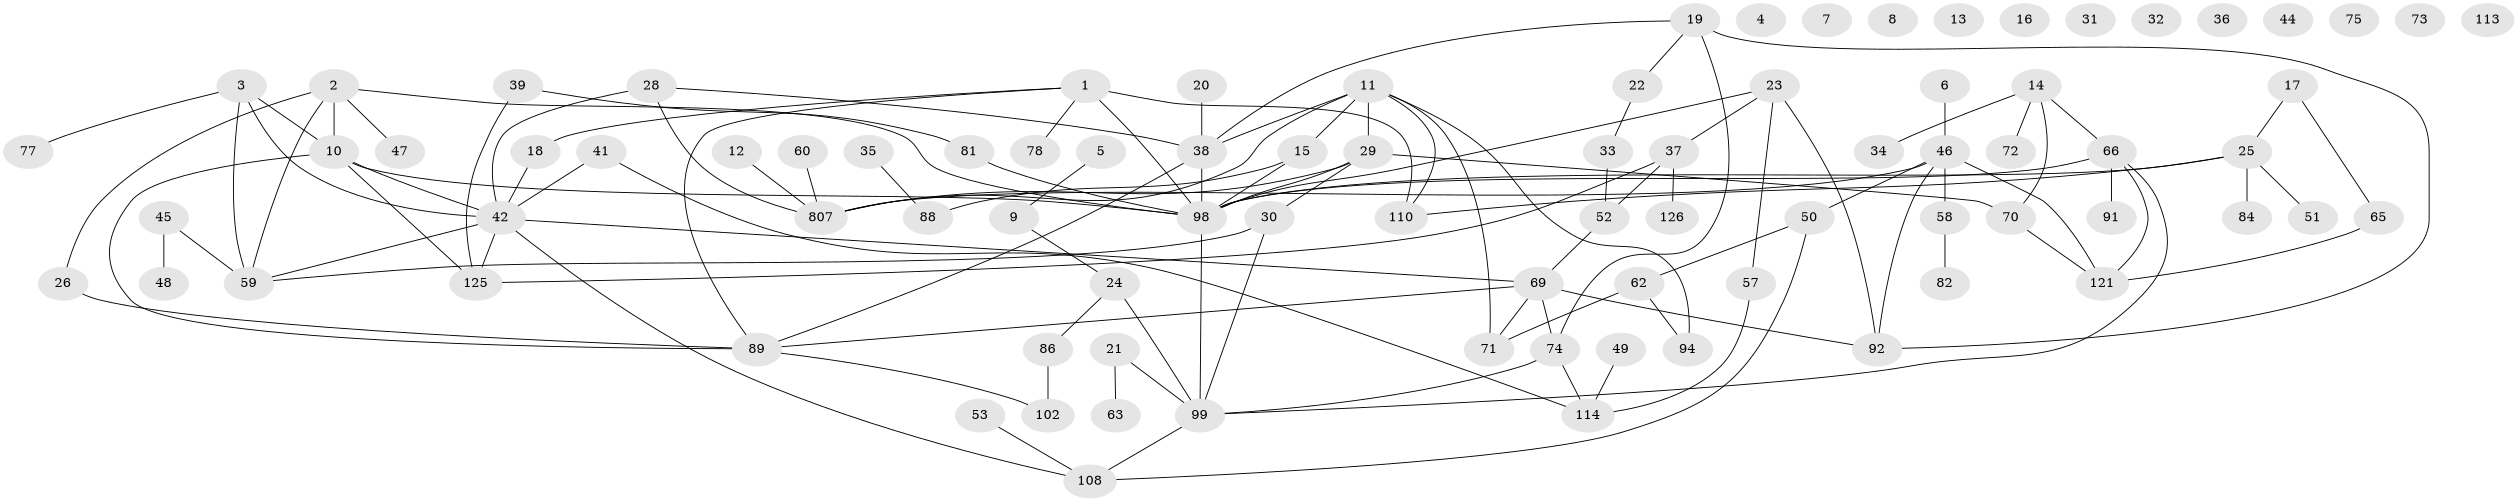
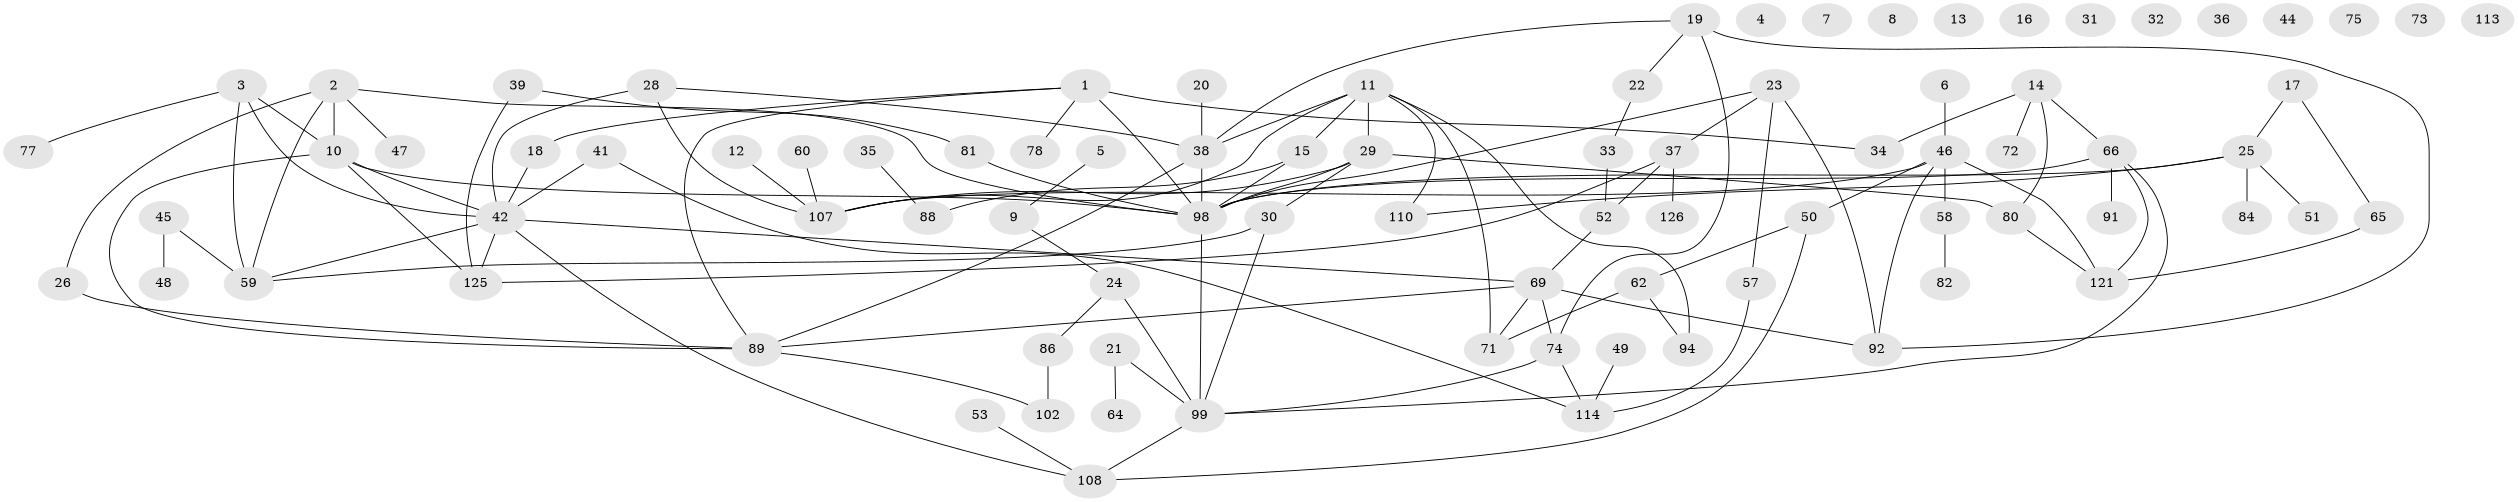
(1292, 107) -> (1481, 124)
(821, 218) -> (821, 218)
(2011, 218) -> (2011, 218)
(1116, 416) -> (1116, 416)
